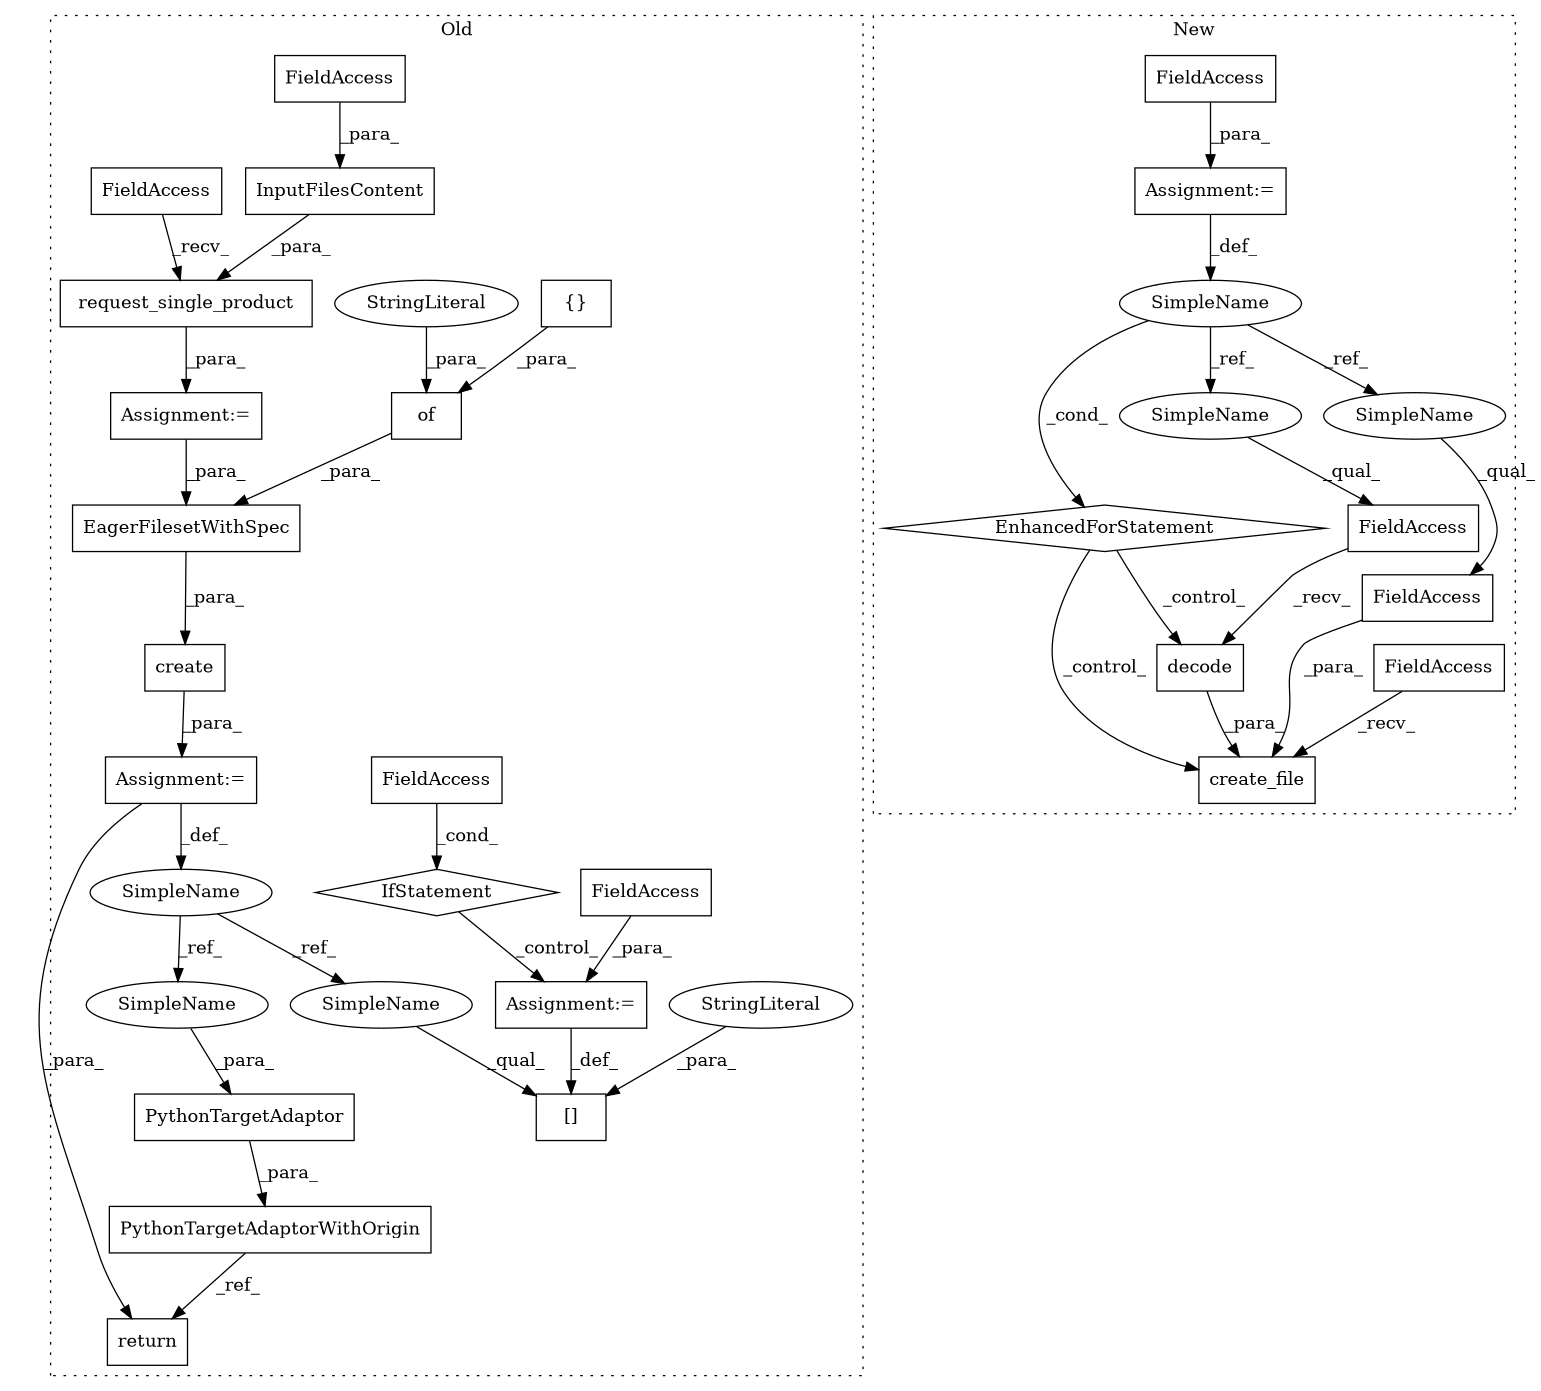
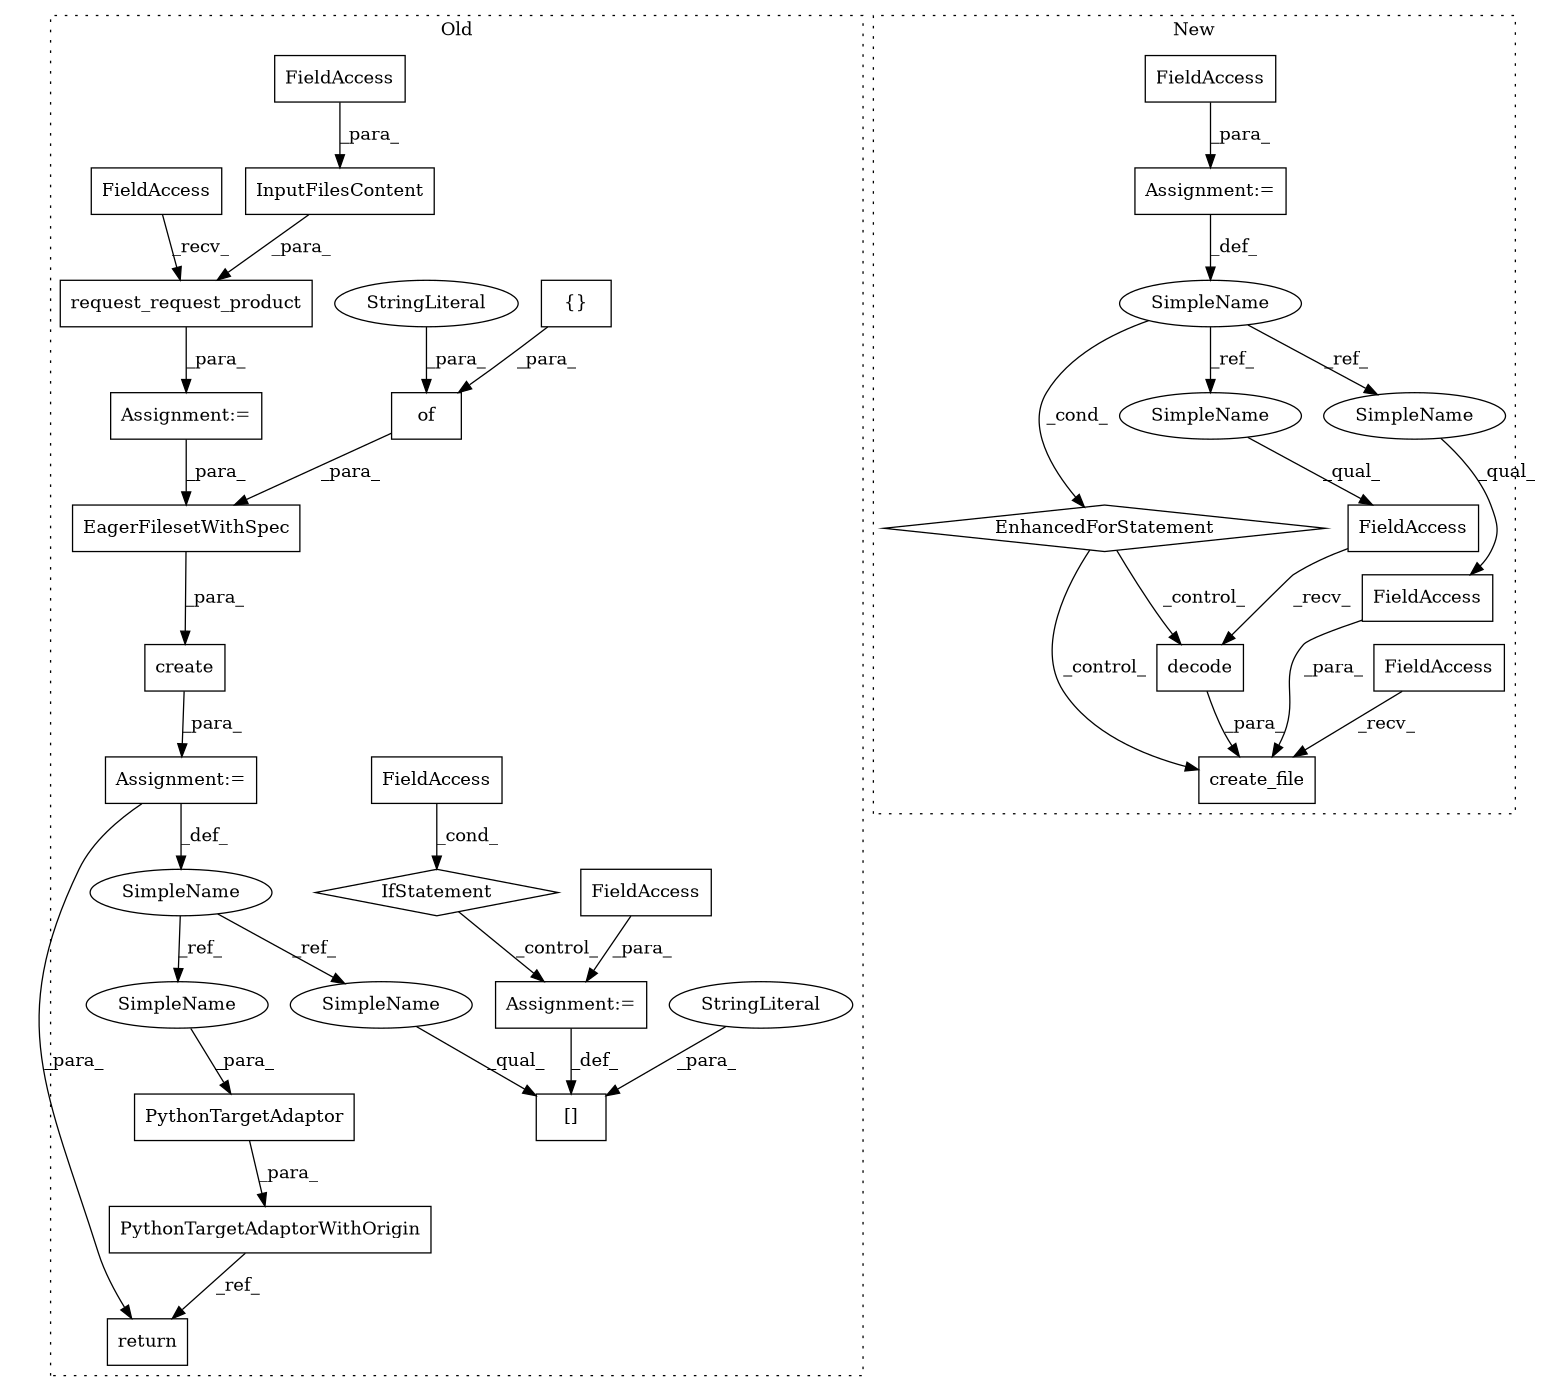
(186, 304) -> (186, 304)
